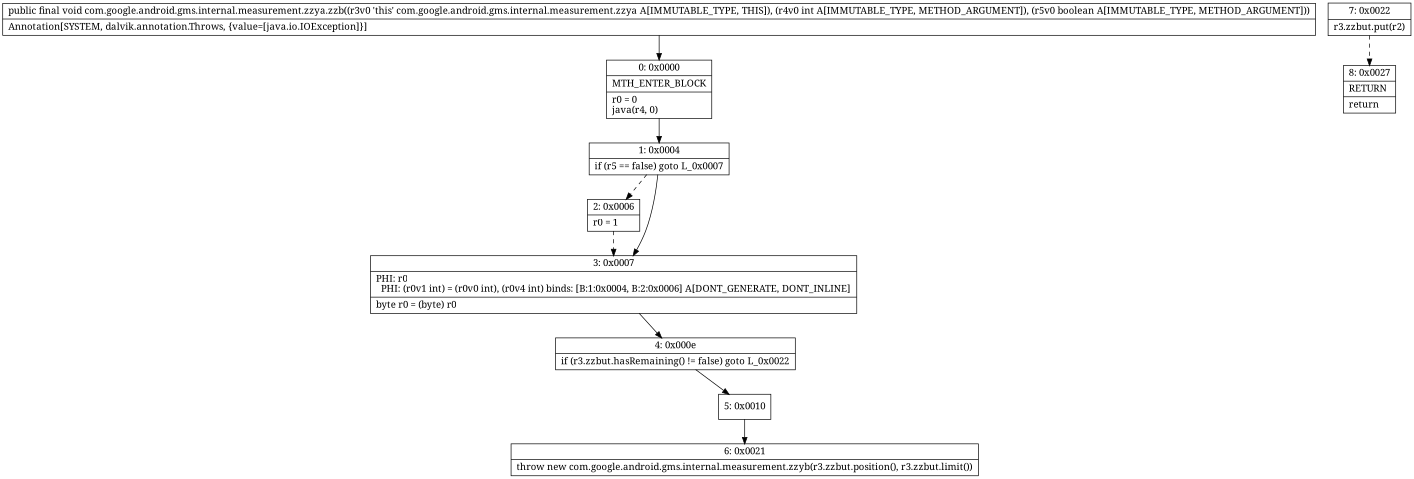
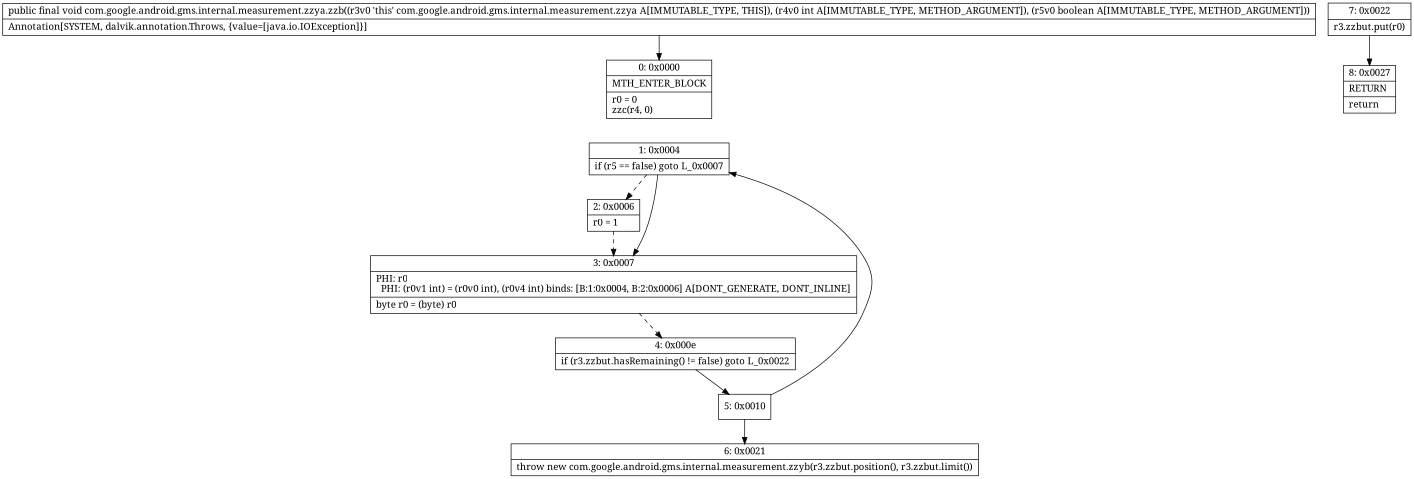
(1370, 27) -> (1370, 27)
(1370, 47) -> (1370, 47)
(635, 110) -> (633, 110)
(659, 127) -> (870, 270)
(648, 323) -> (648, 323)
